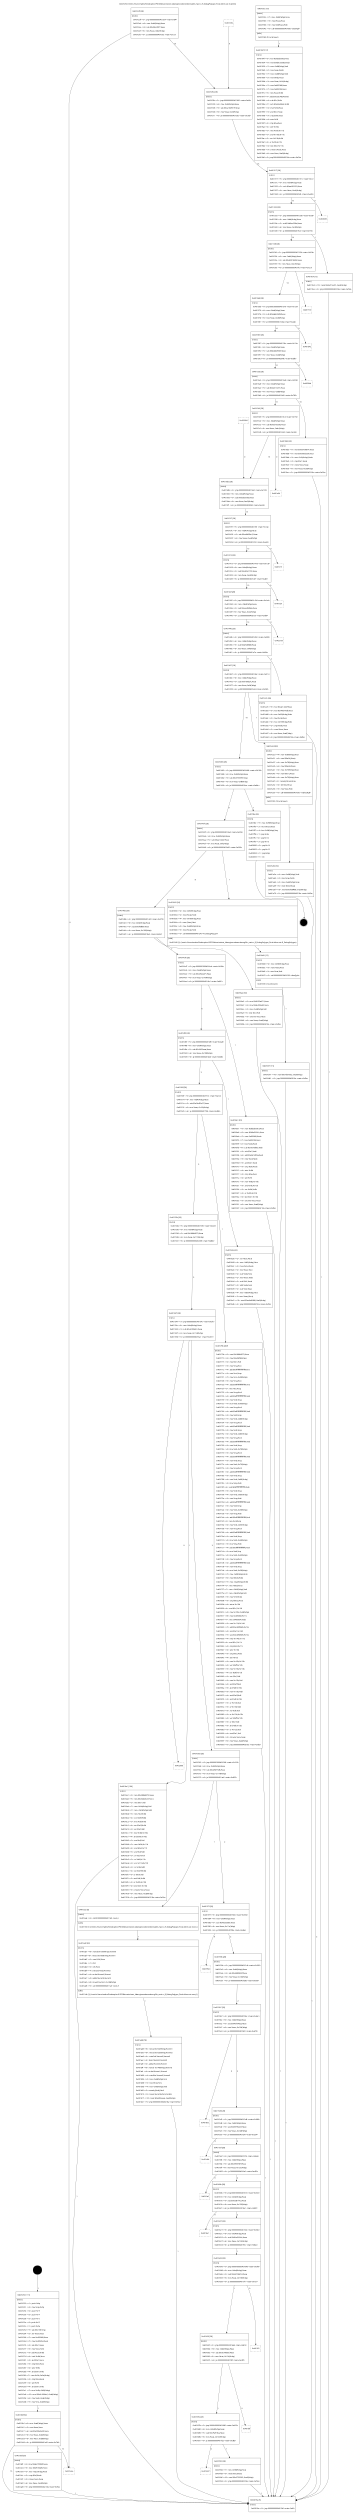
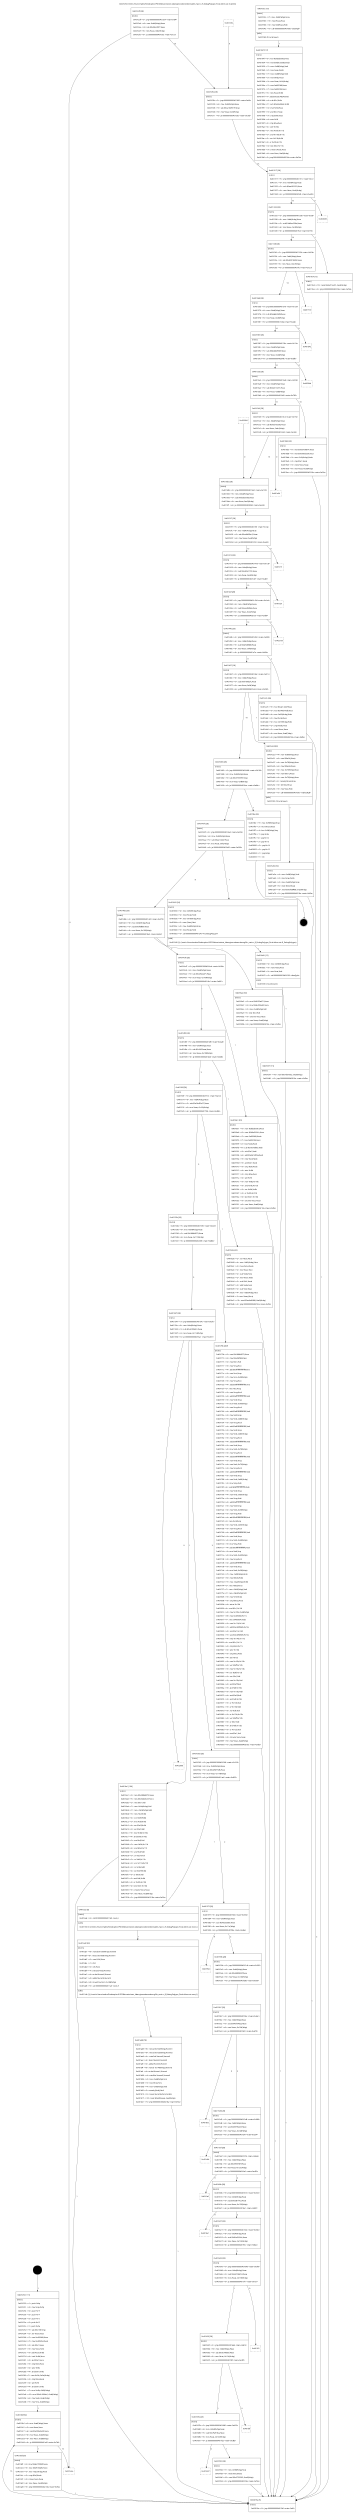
(103, 2500) -> (105, 2500)
